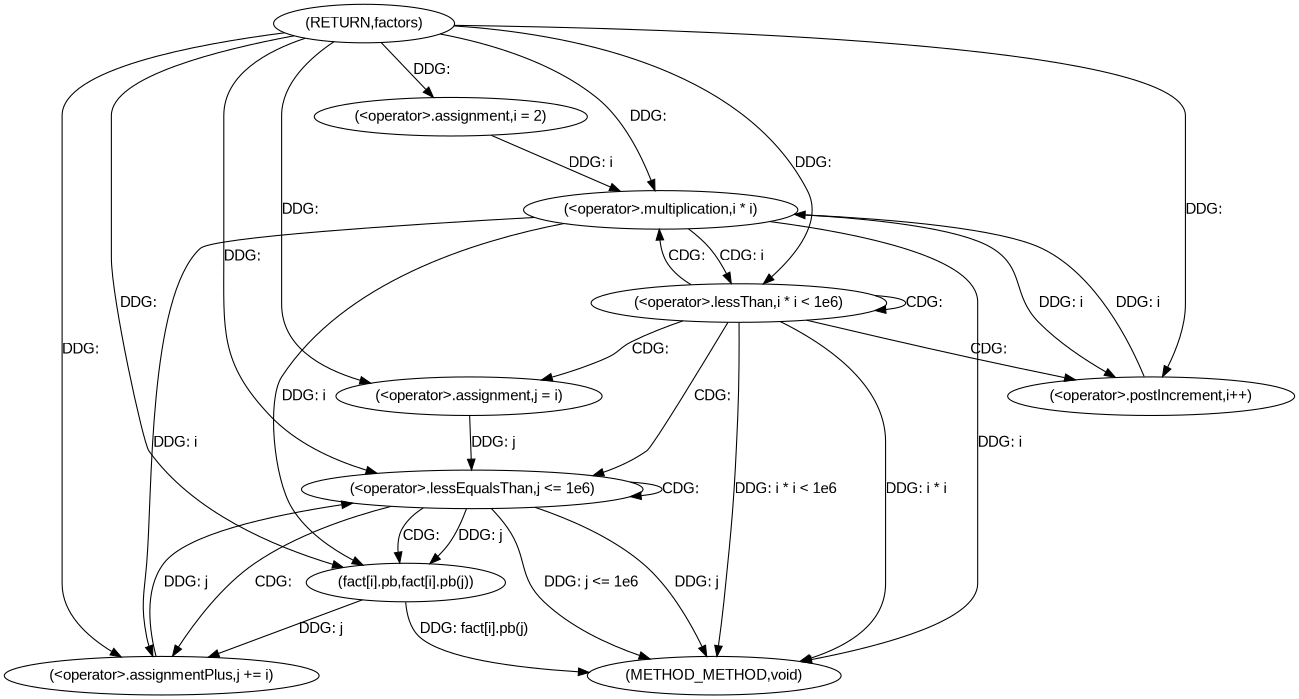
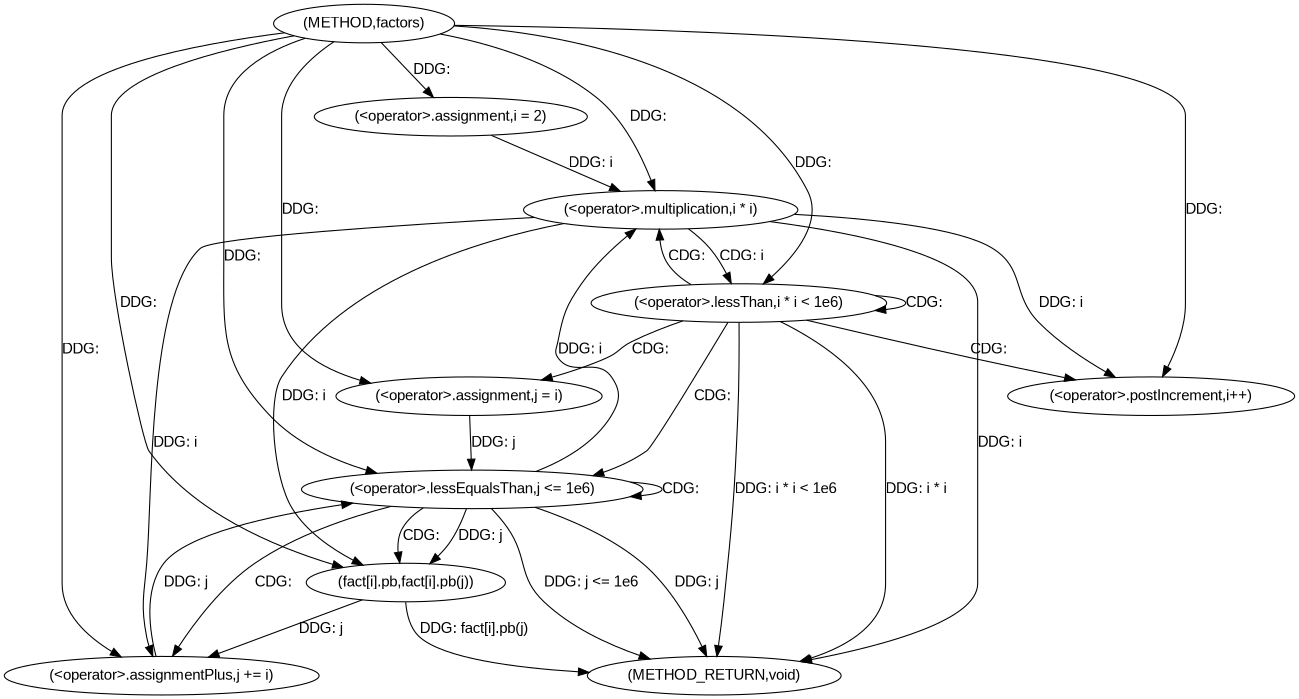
(364, 24) -> (364, 24)
(1007, 237) -> (563, 363)
(714, 676) -> (714, 676)
